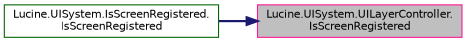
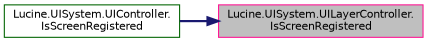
(111, 21) -> (92, 21)
